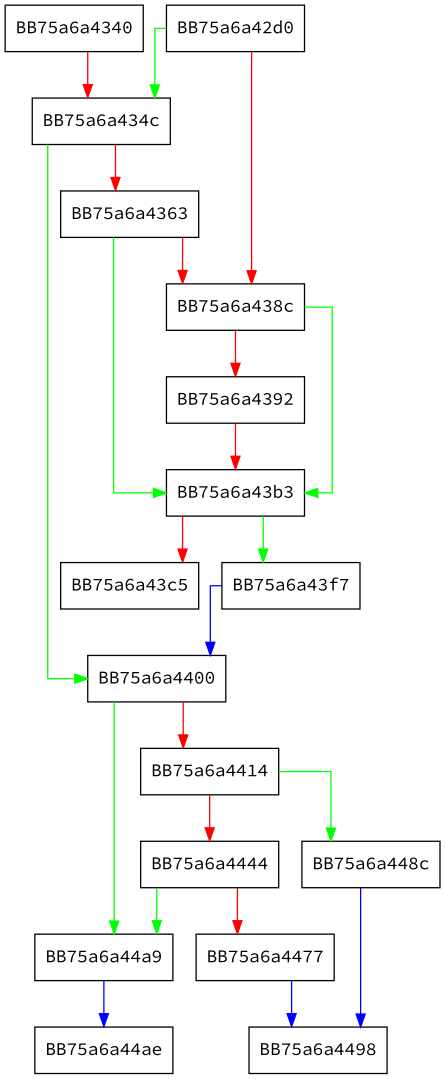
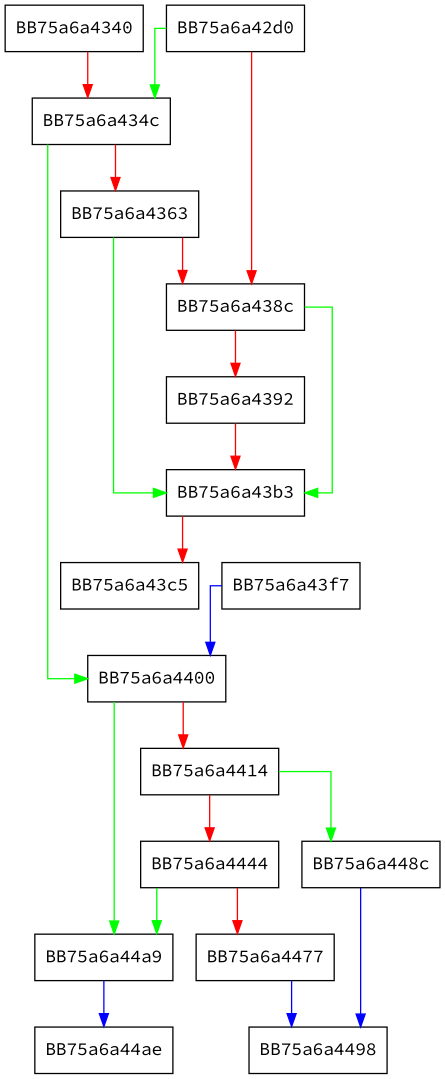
(263, 533) -> none
